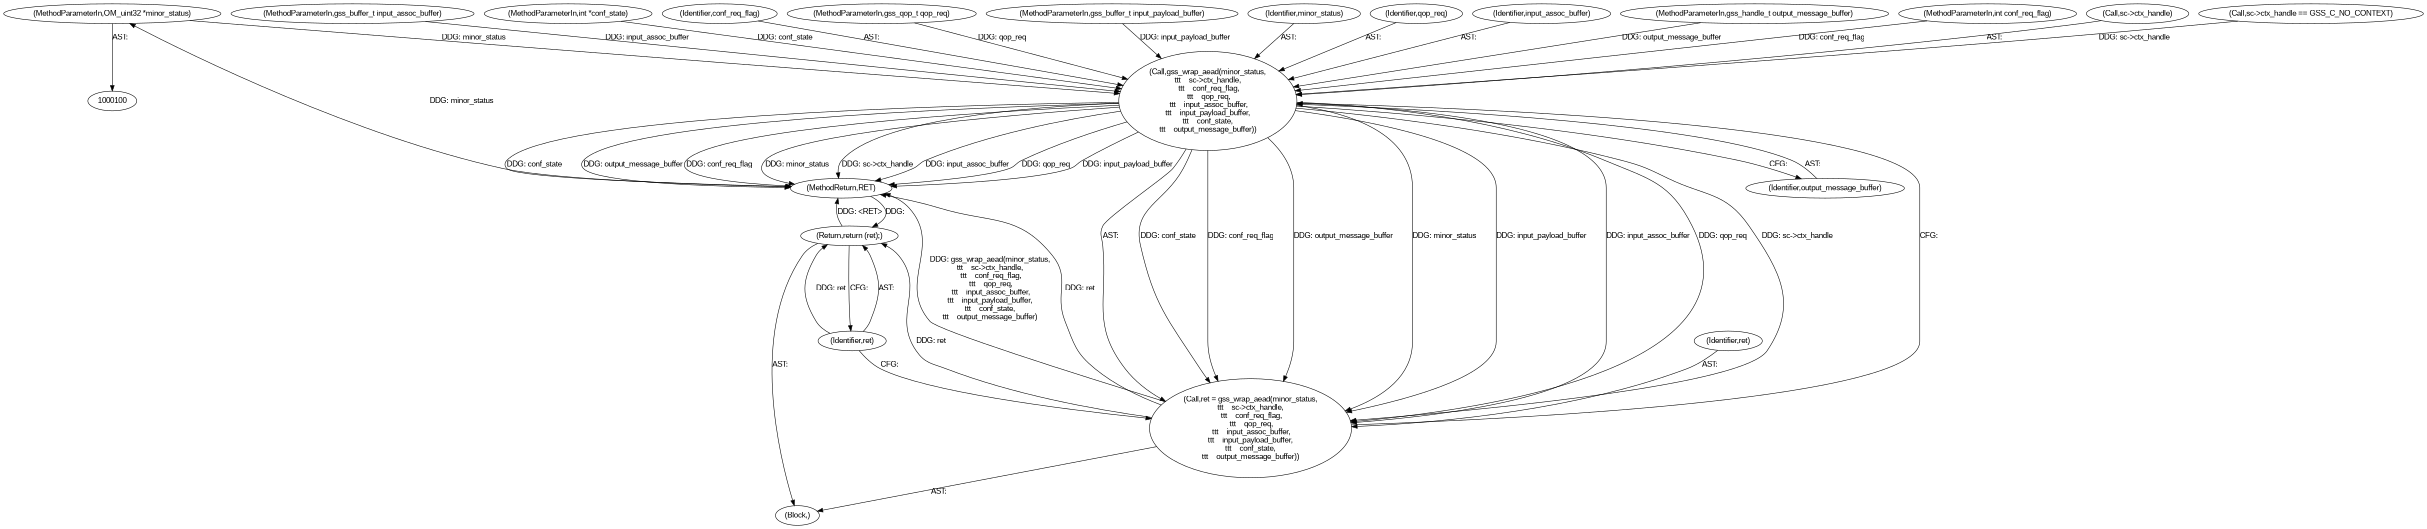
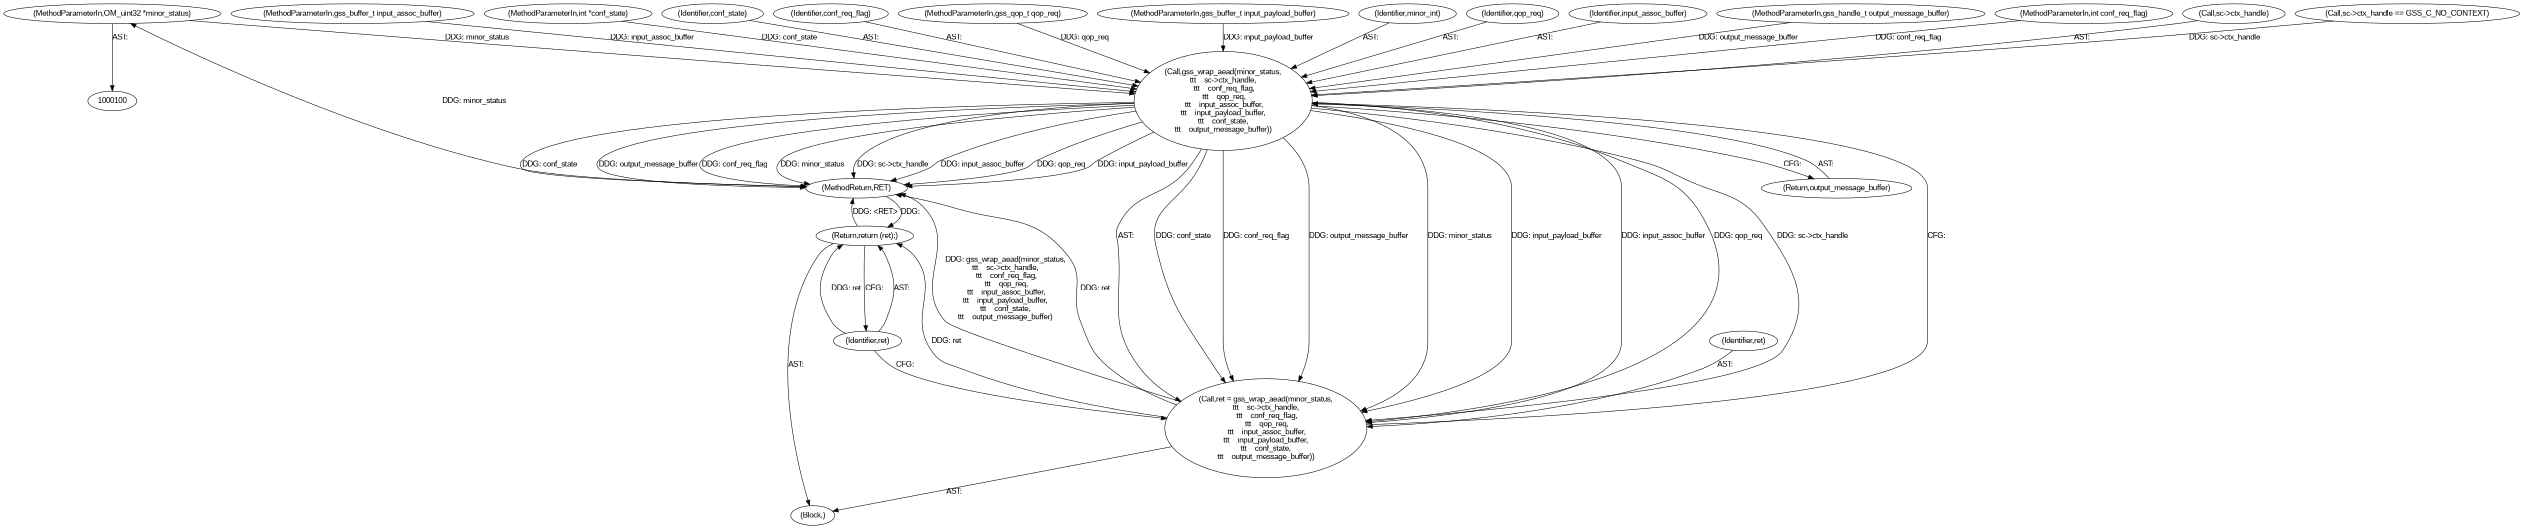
none -> (713, 14)
(1304, 14) -> (1408, 14)
(1825, 188) -> (1837, 188)
